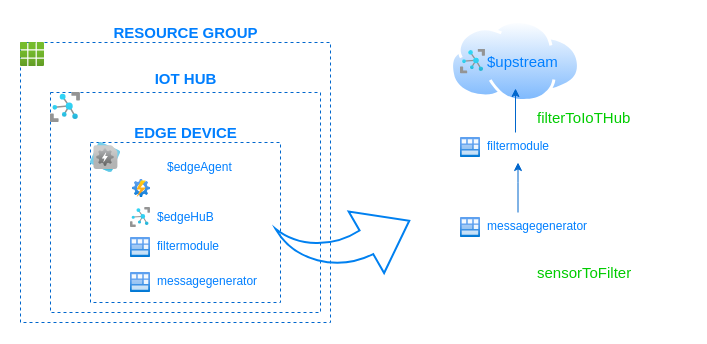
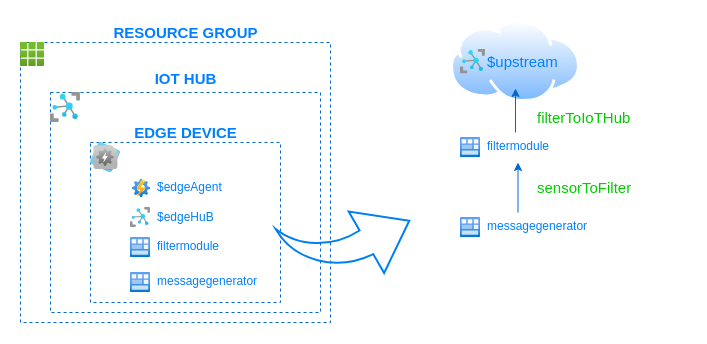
(211, 169) -> (201, 189)
(611, 273) -> (611, 188)
